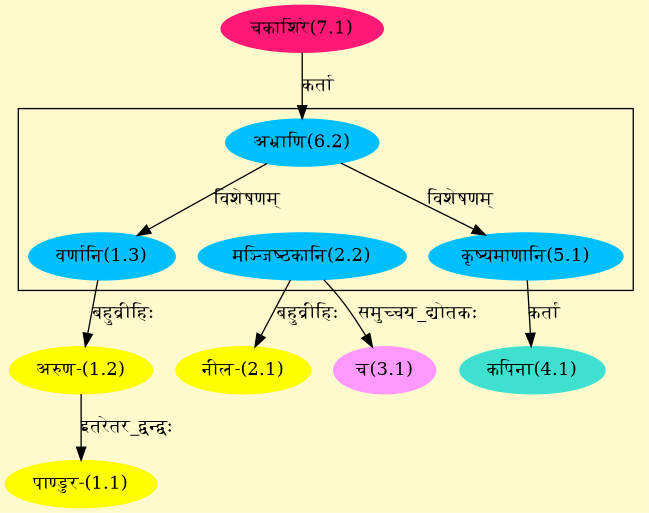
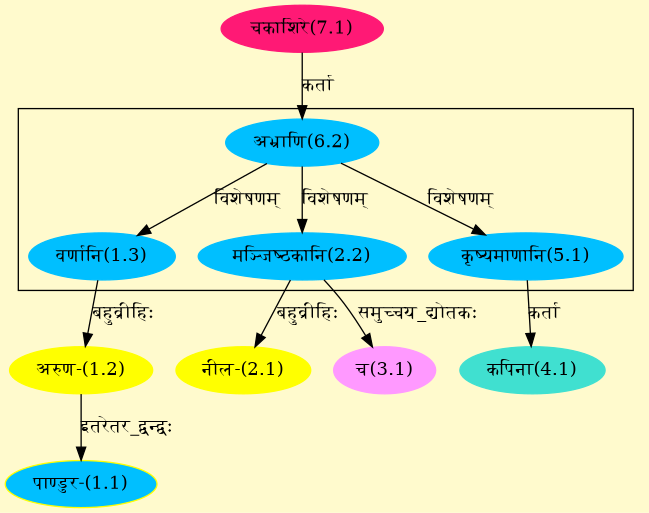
none -> (302, 193)
(81, 484) -> (81, 484)
